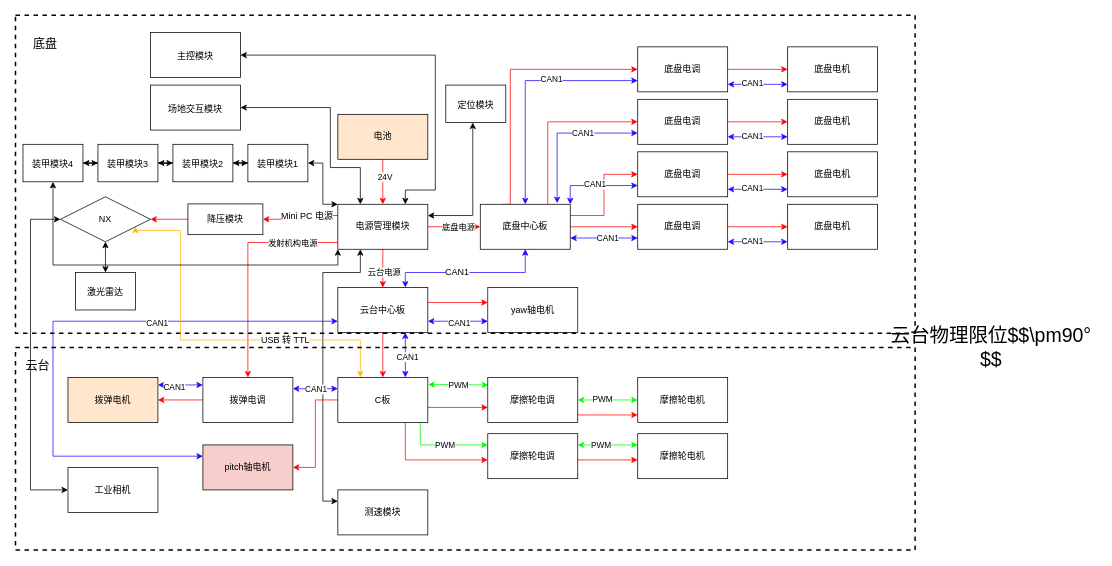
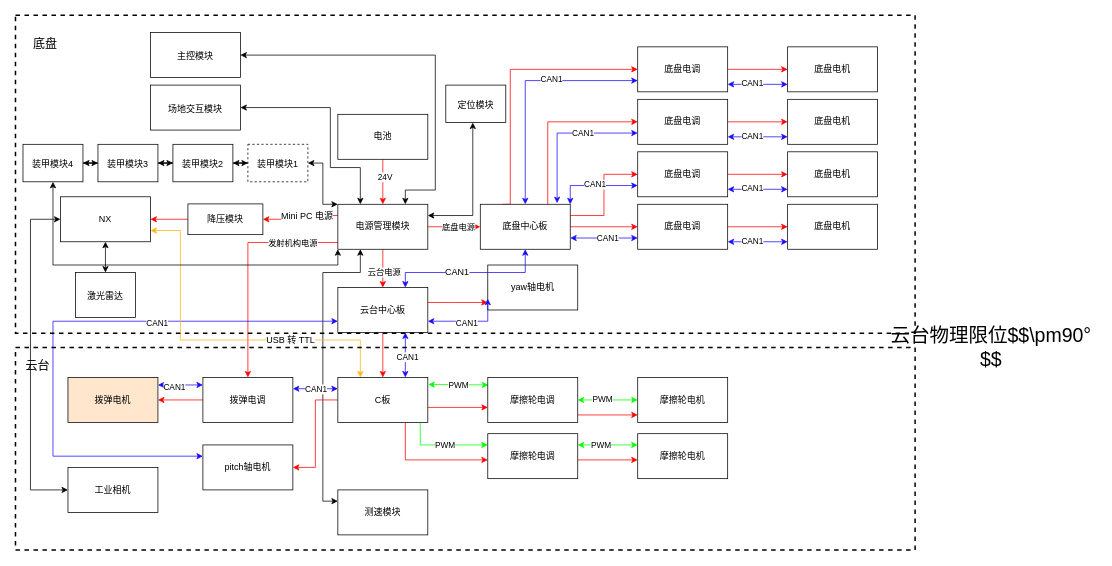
(383, 137) -> (383, 137)
(278, 163) -> (278, 163)
(105, 219) -> (105, 219)
(105, 291) -> (105, 295)
(533, 310) -> (533, 288)
(248, 468) -> (248, 468)
